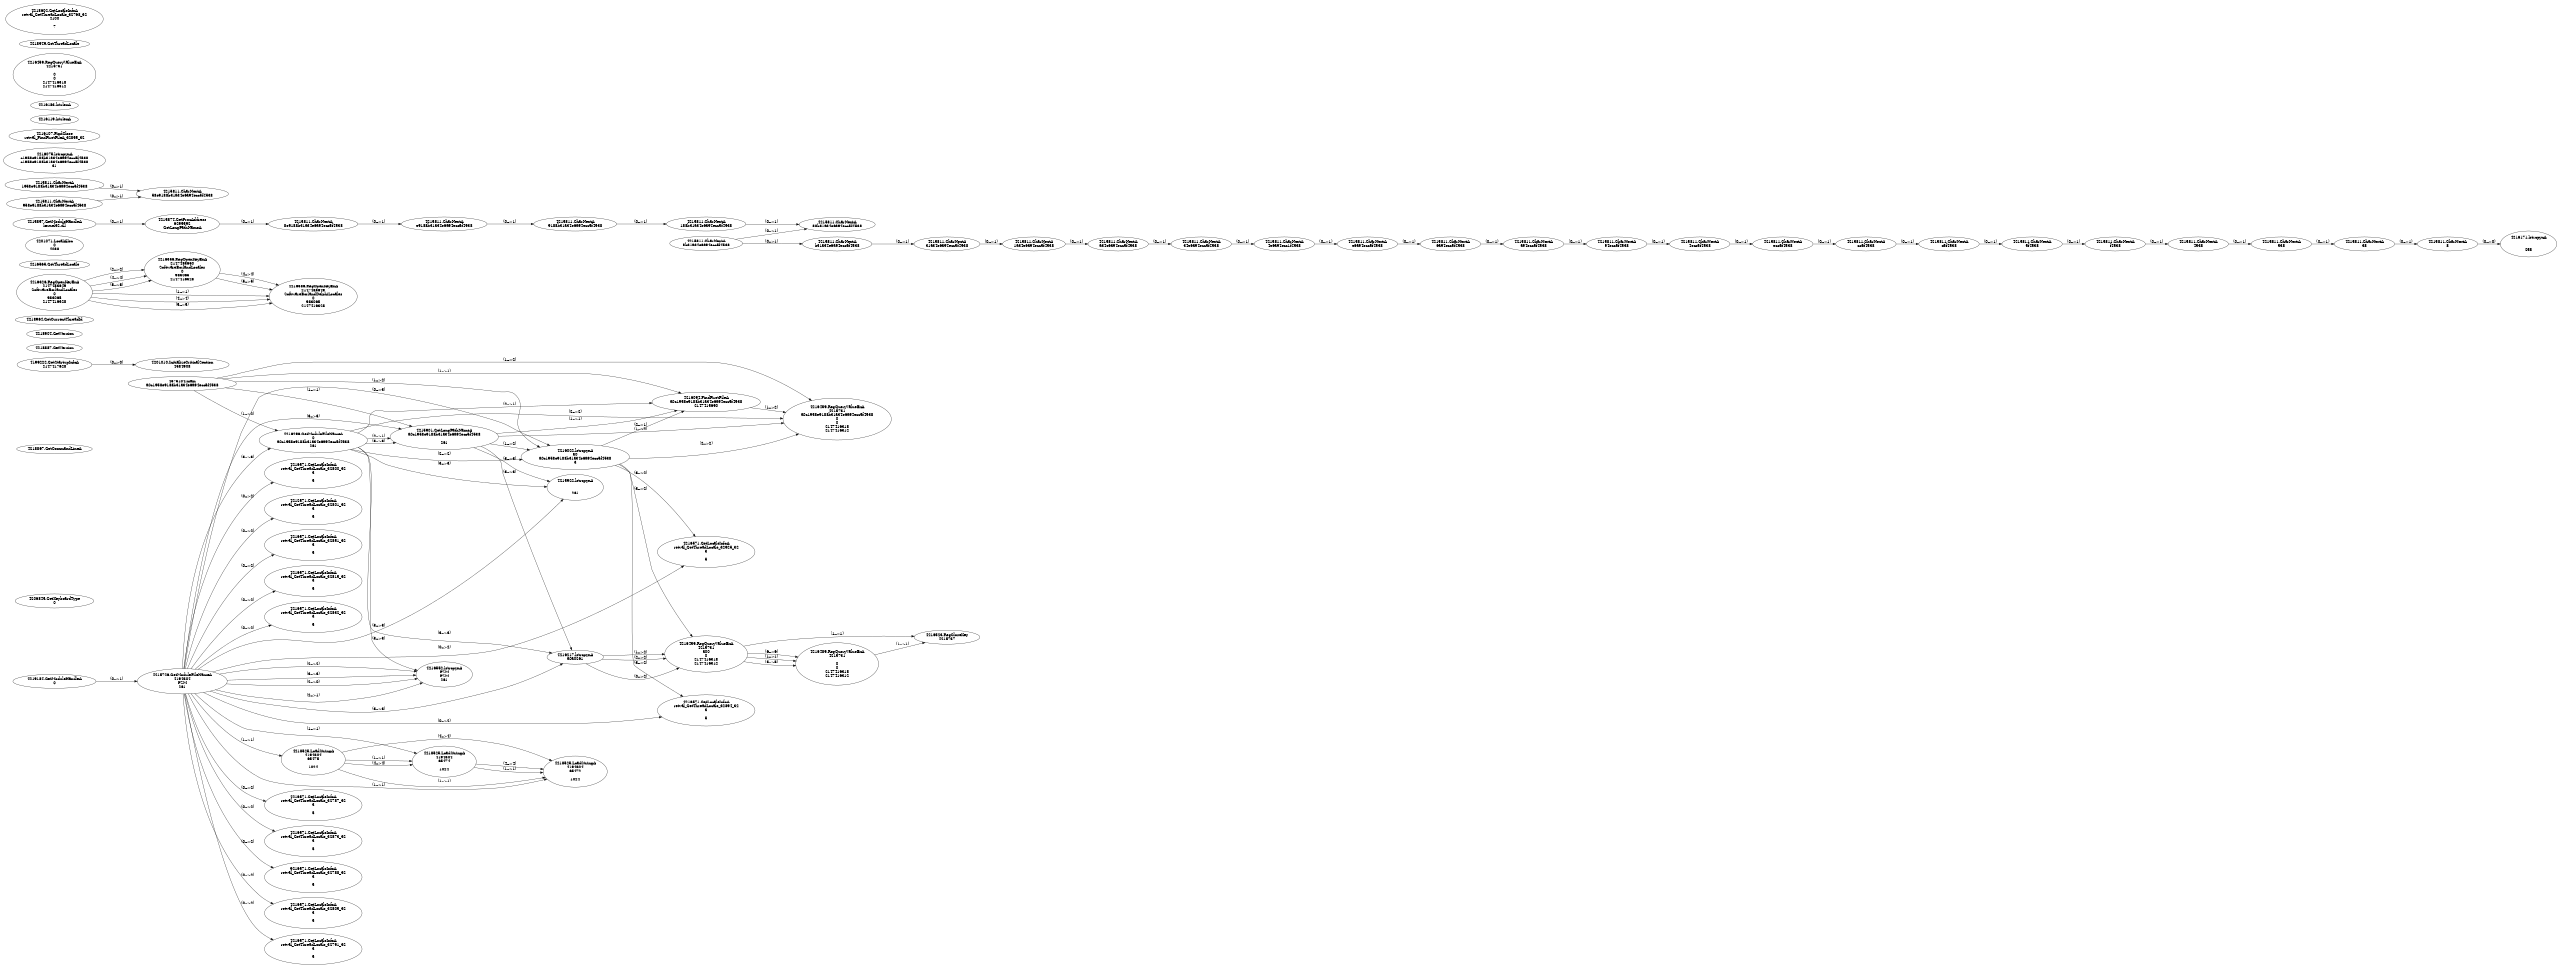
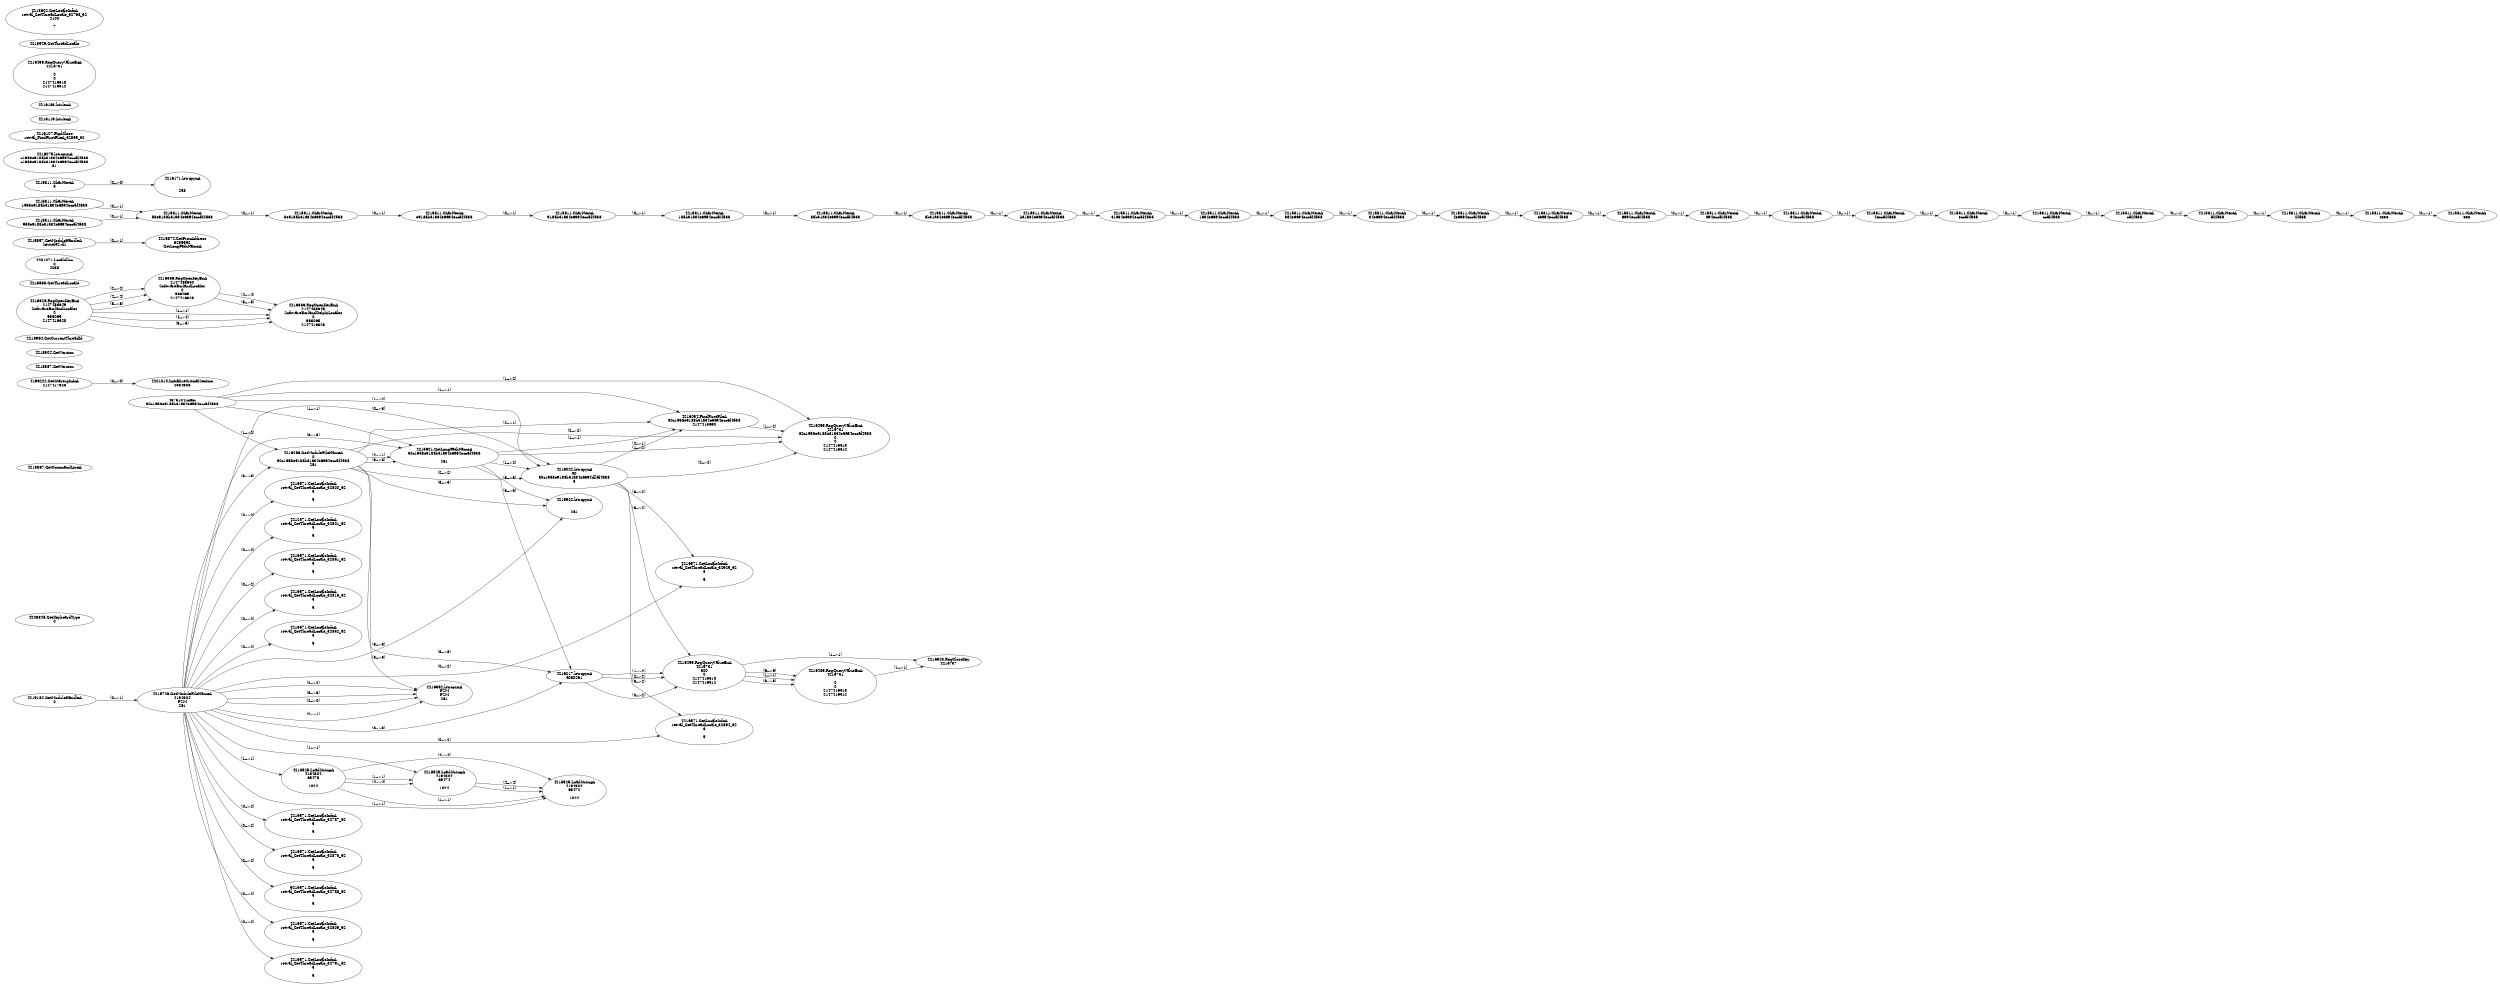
(243, 224) -> (247, 216)
(770, 234) -> (891, 216)
(1284, 244) -> (1470, 216)
(2364, 244) -> none
(575, 457) -> (574, 476)
